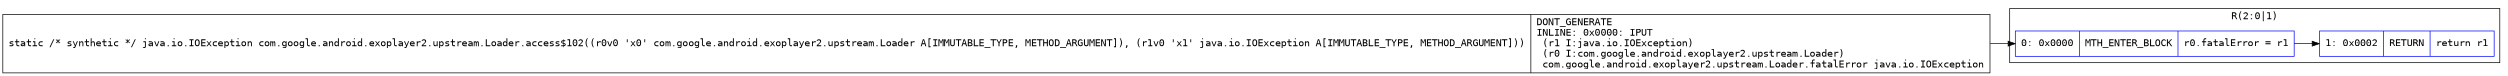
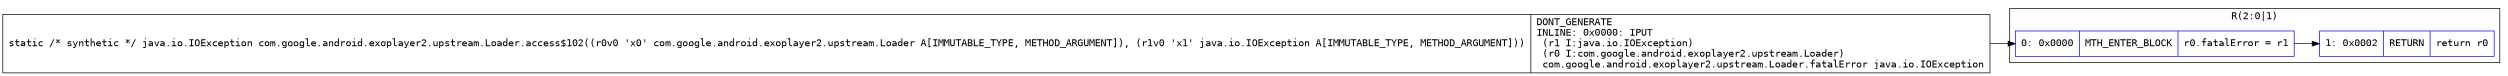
(2462, 43) -> (2462, 43)
